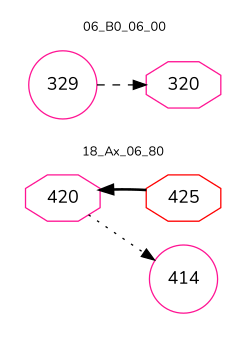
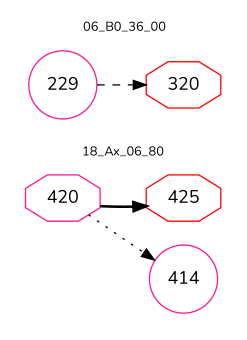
(125, 28) -> (125, 28)
(63, 85) -> (63, 85)
(184, 85) -> (184, 85)
(130, 189) -> (117, 207)
